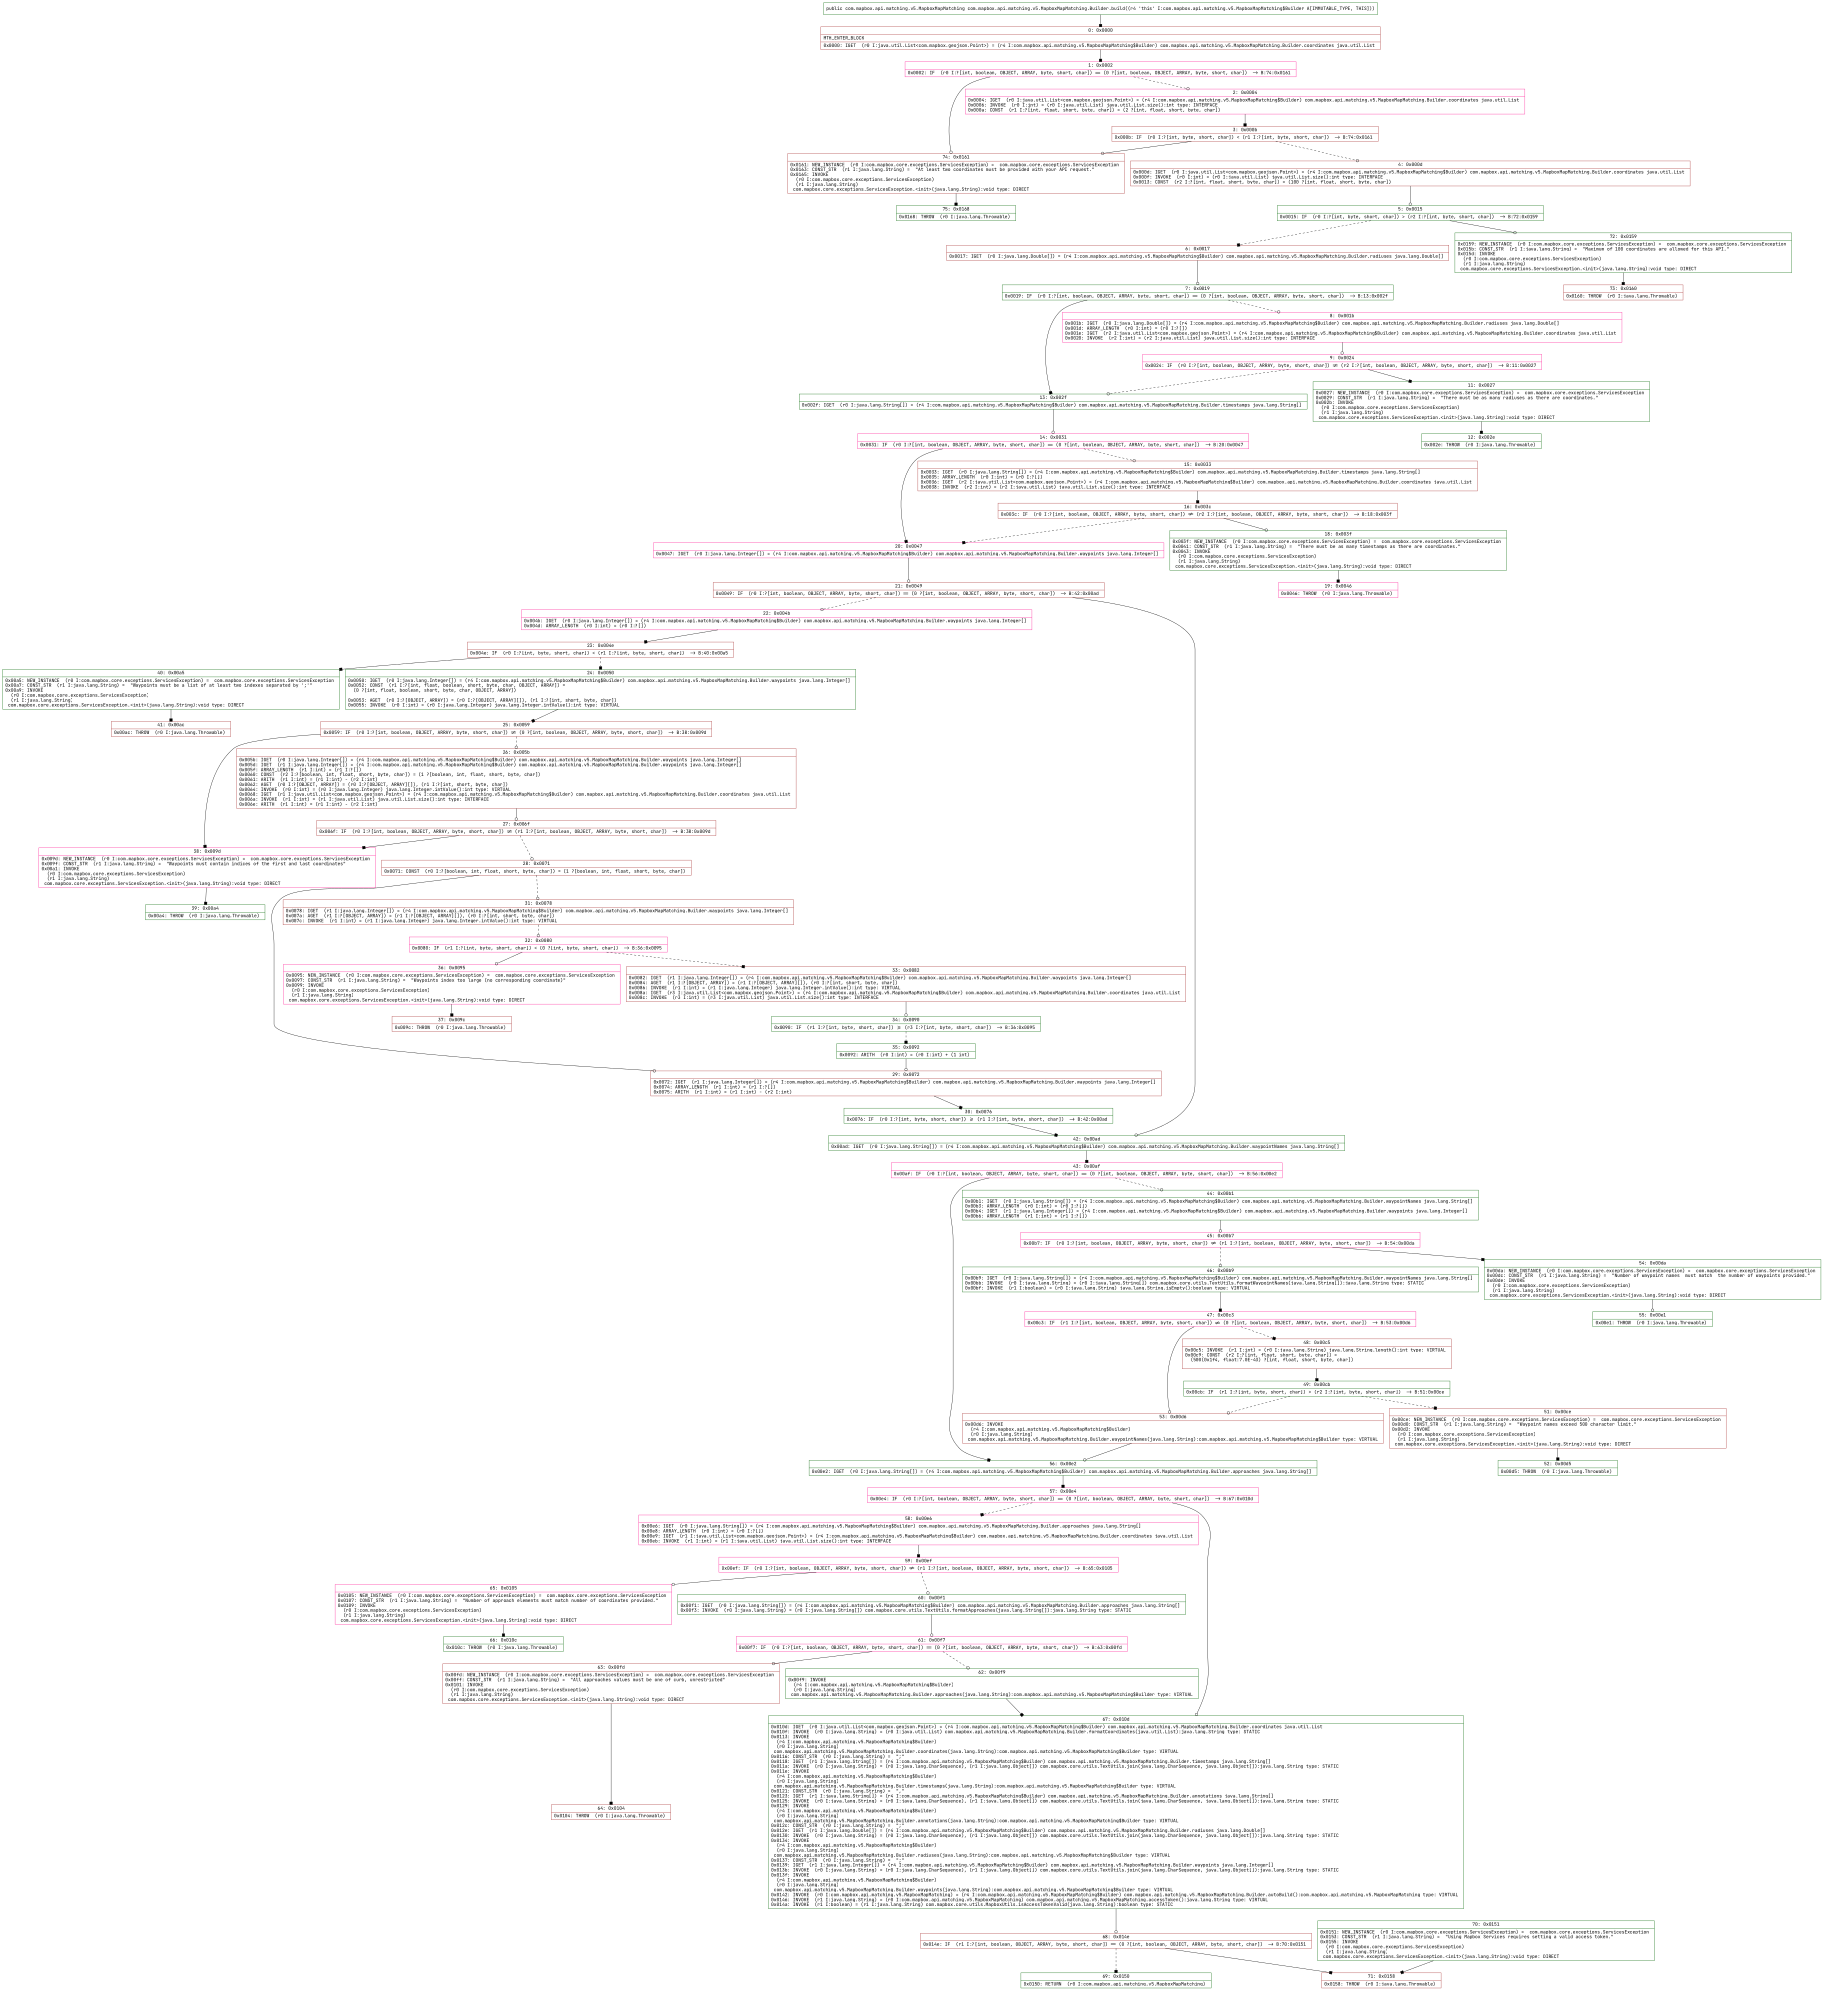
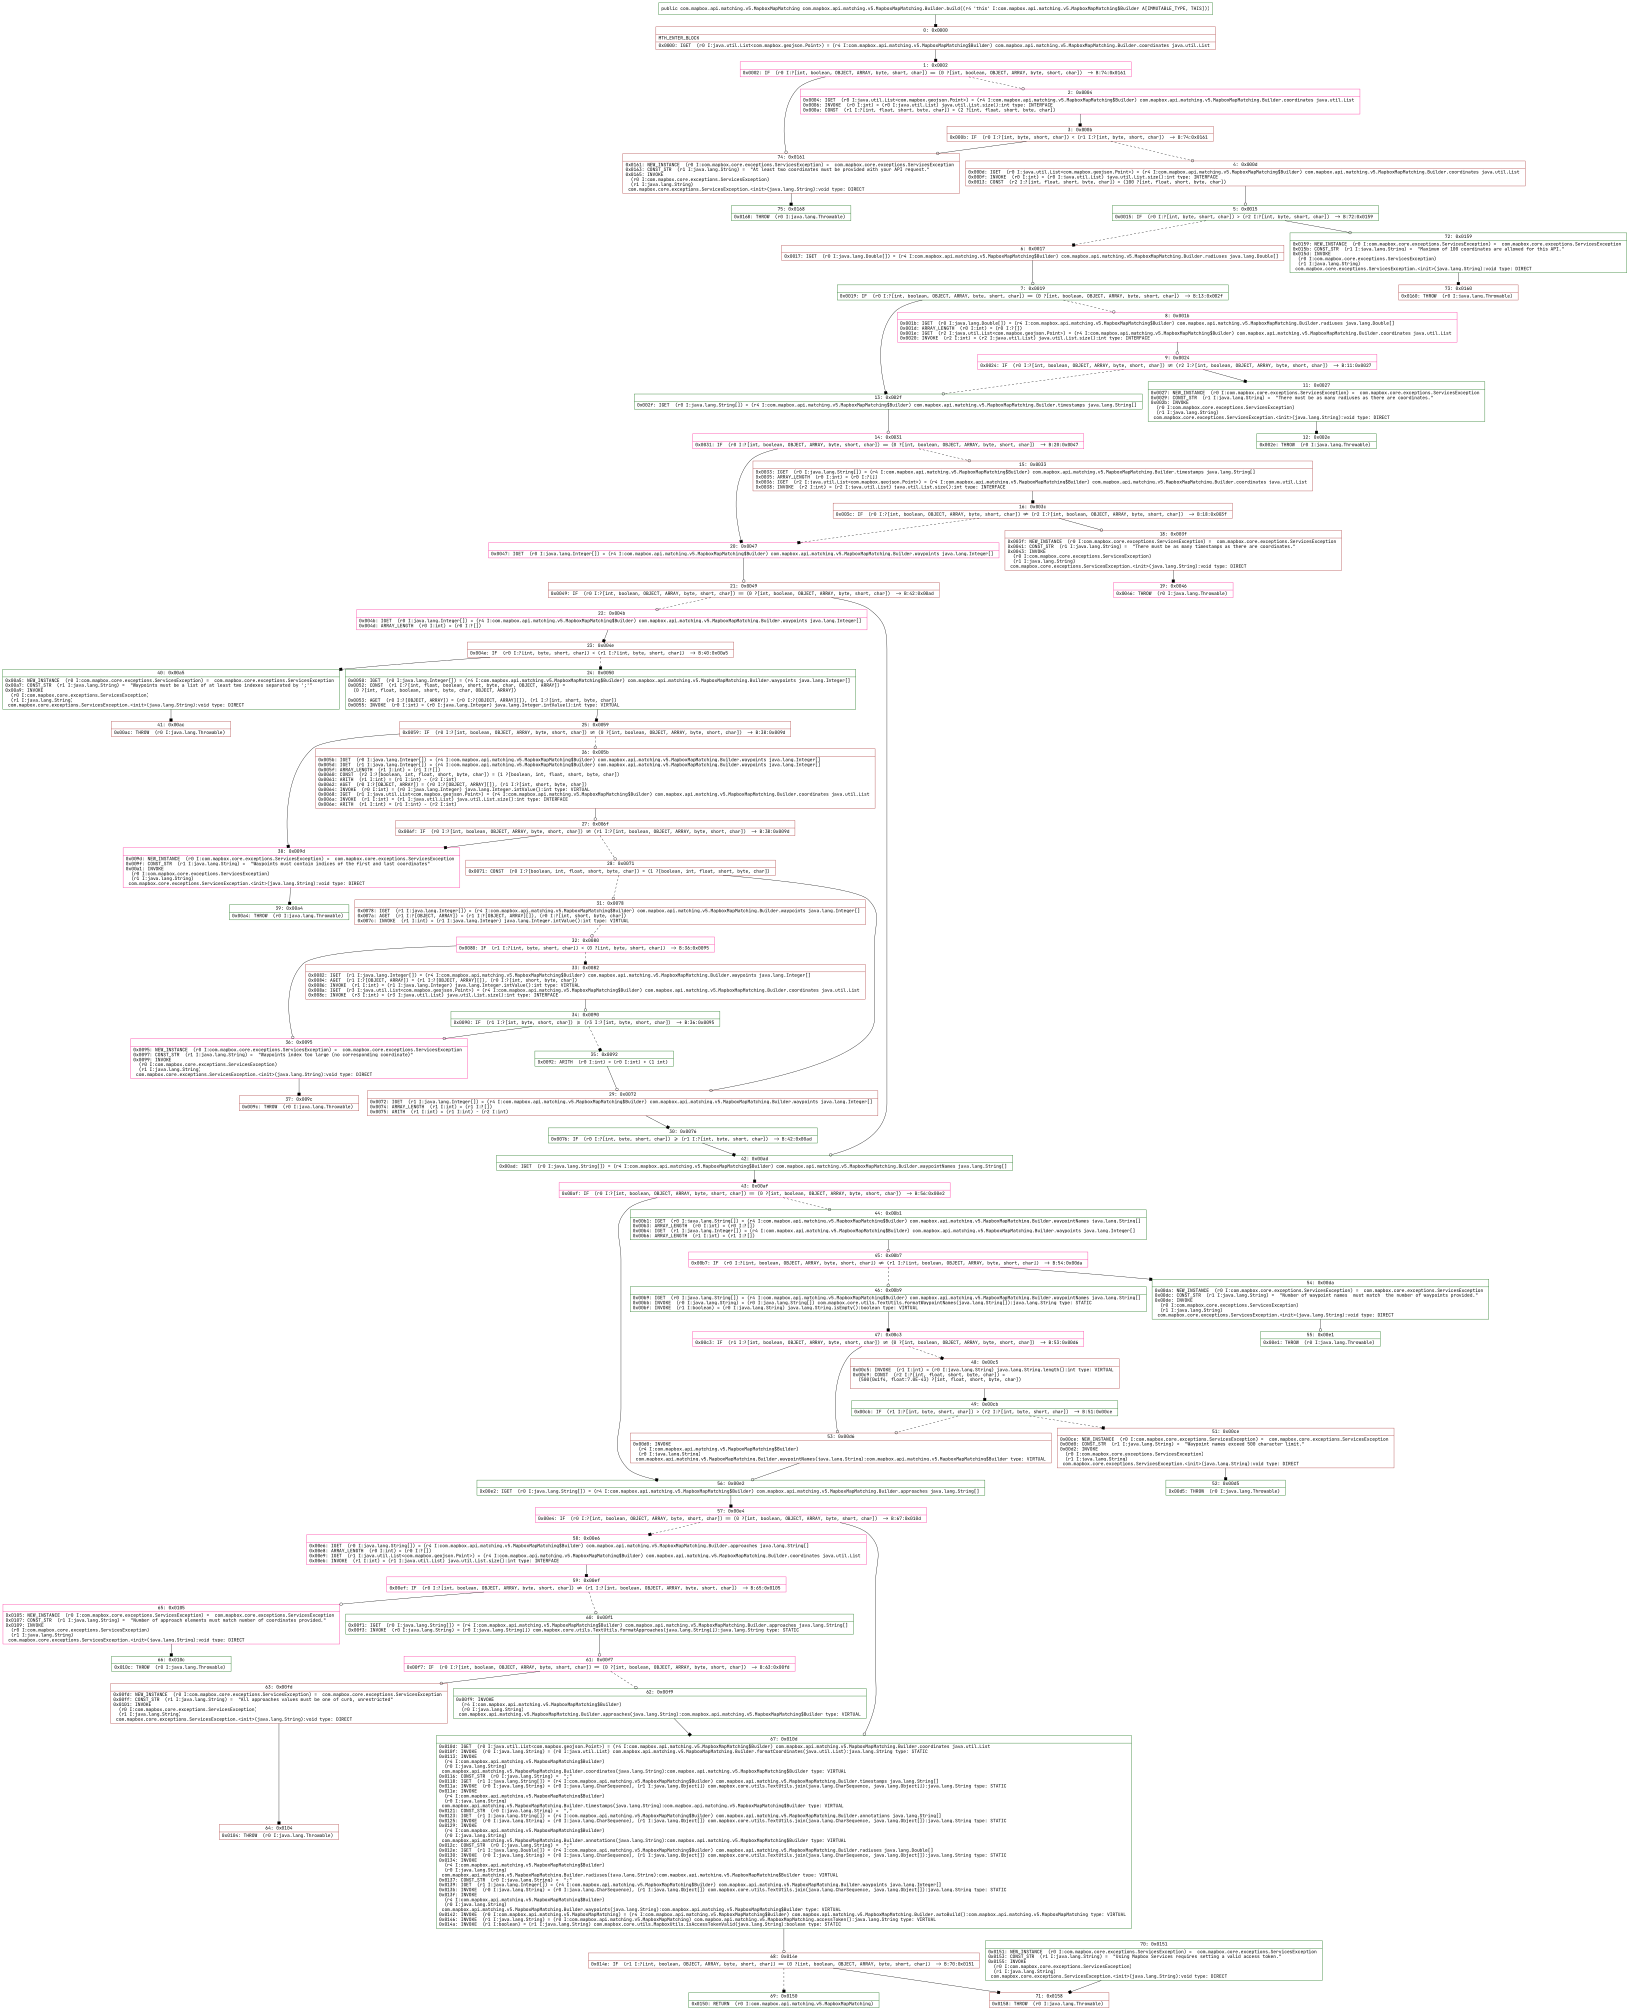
(1338, 550) -> (1173, 550)
none -> (489, 1032)
(987, 1424) -> (655, 1444)
